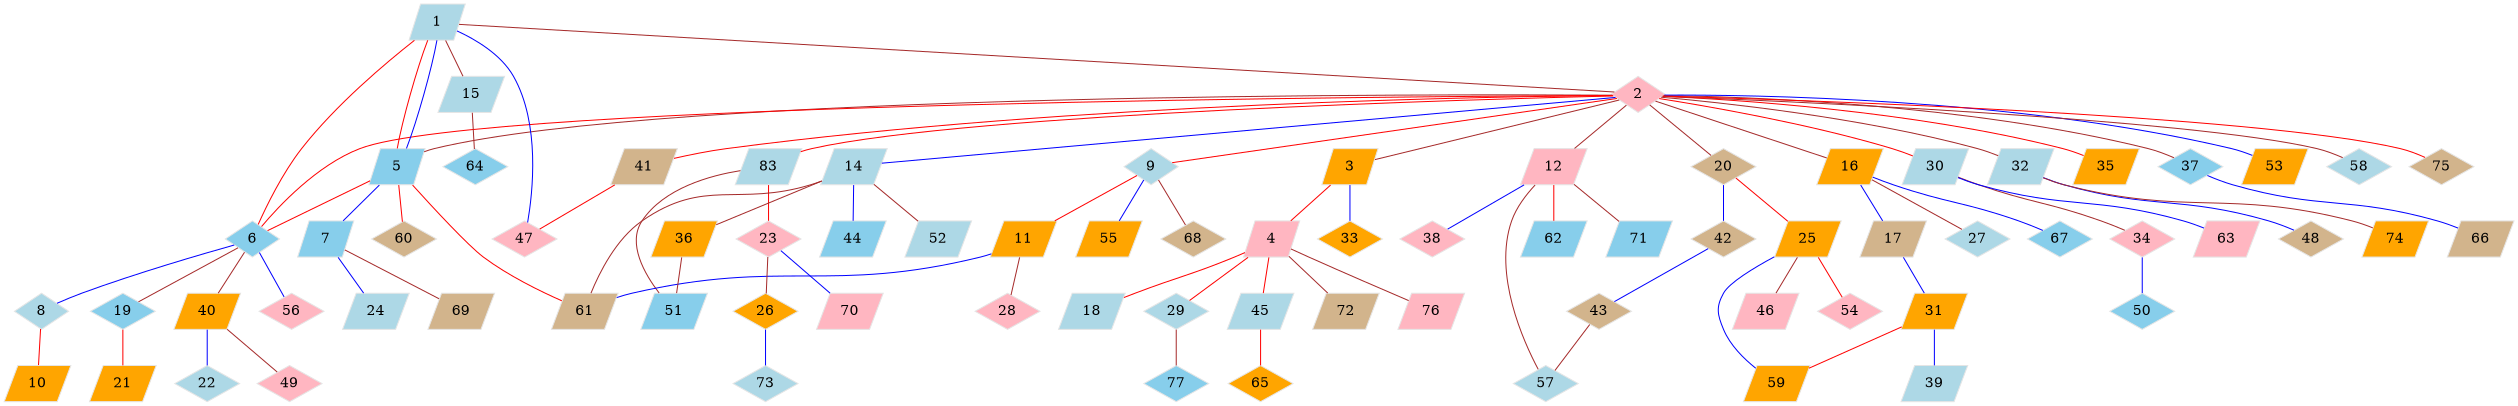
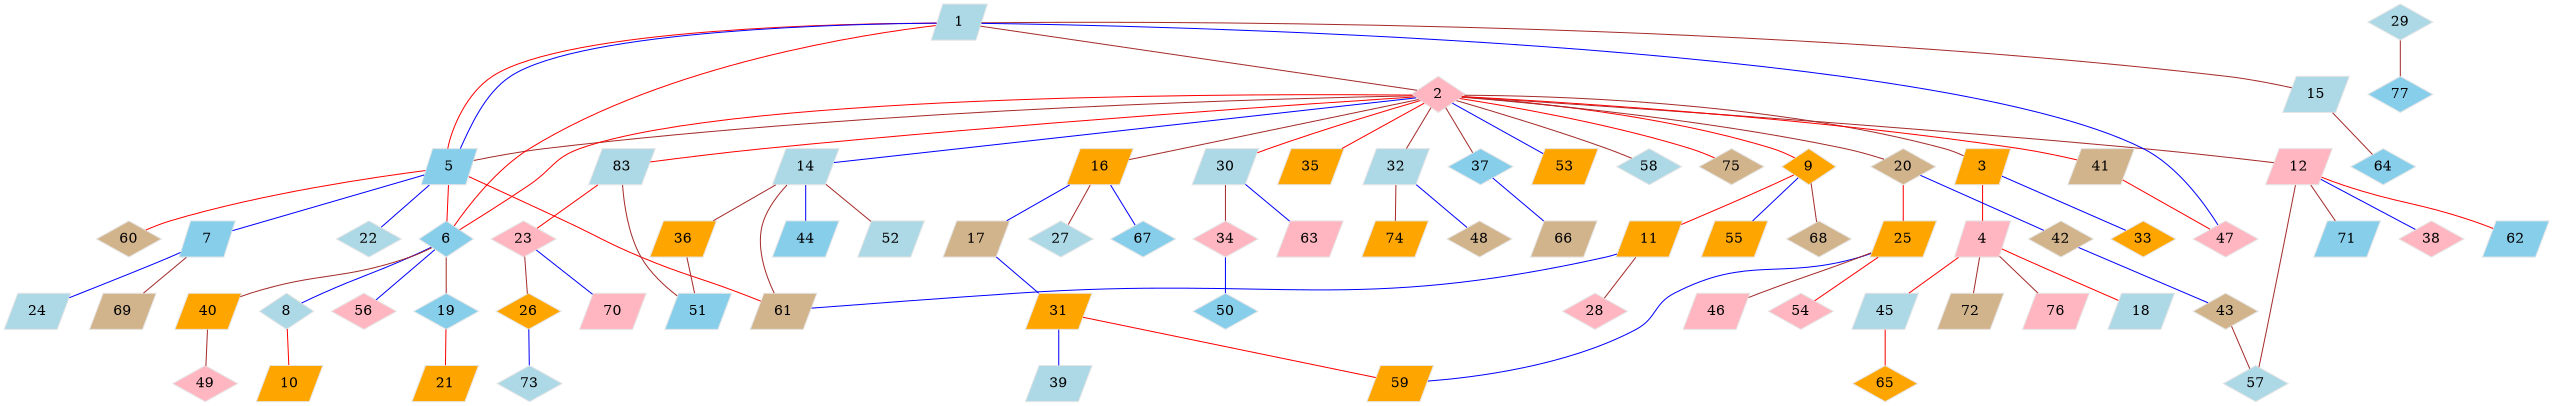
(1151, 167) -> (1809, 167)
(1219, 279) -> none
(207, 348) -> (405, 206)
